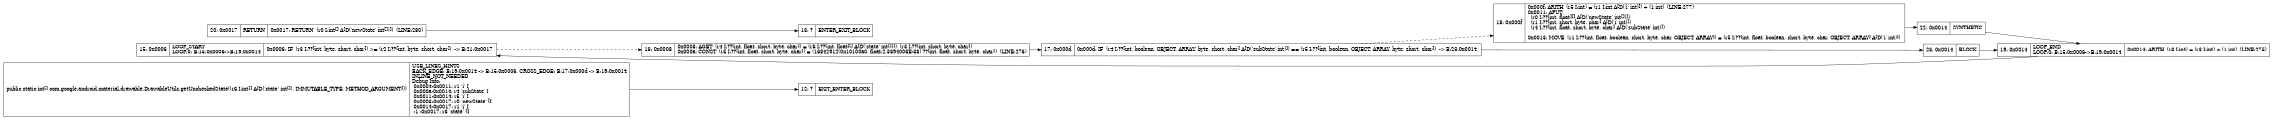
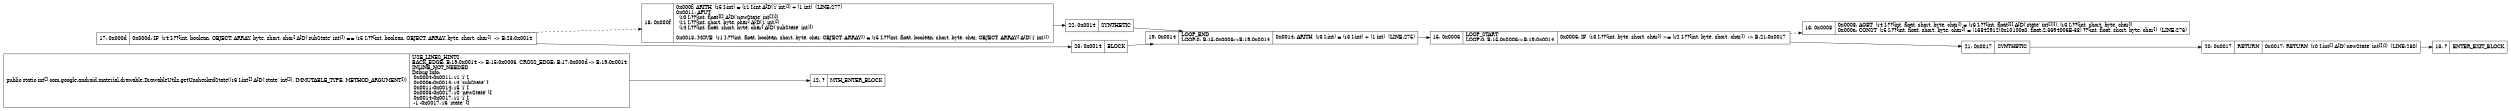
none -> (1996, 47)
(1034, 50) -> none
(844, 89) -> (856, 80)
